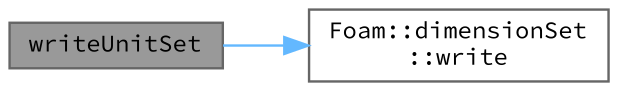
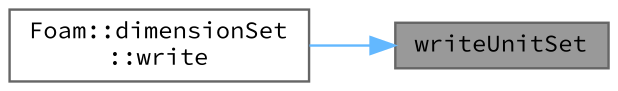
(253, 46) -> (340, 46)
